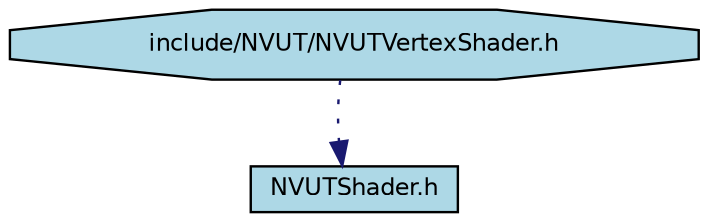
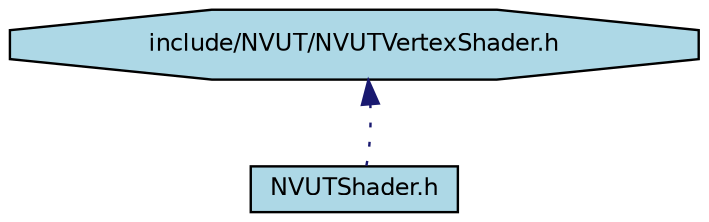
(338, 111) -> (370, 135)
